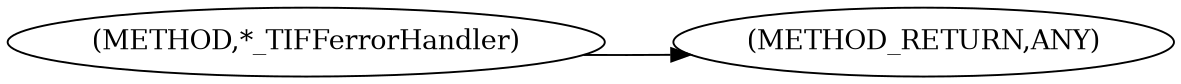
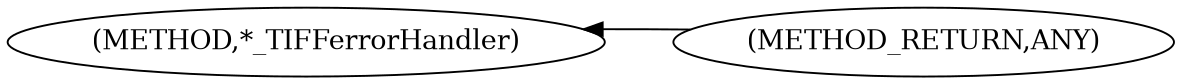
(627, 55) -> (647, 29)
